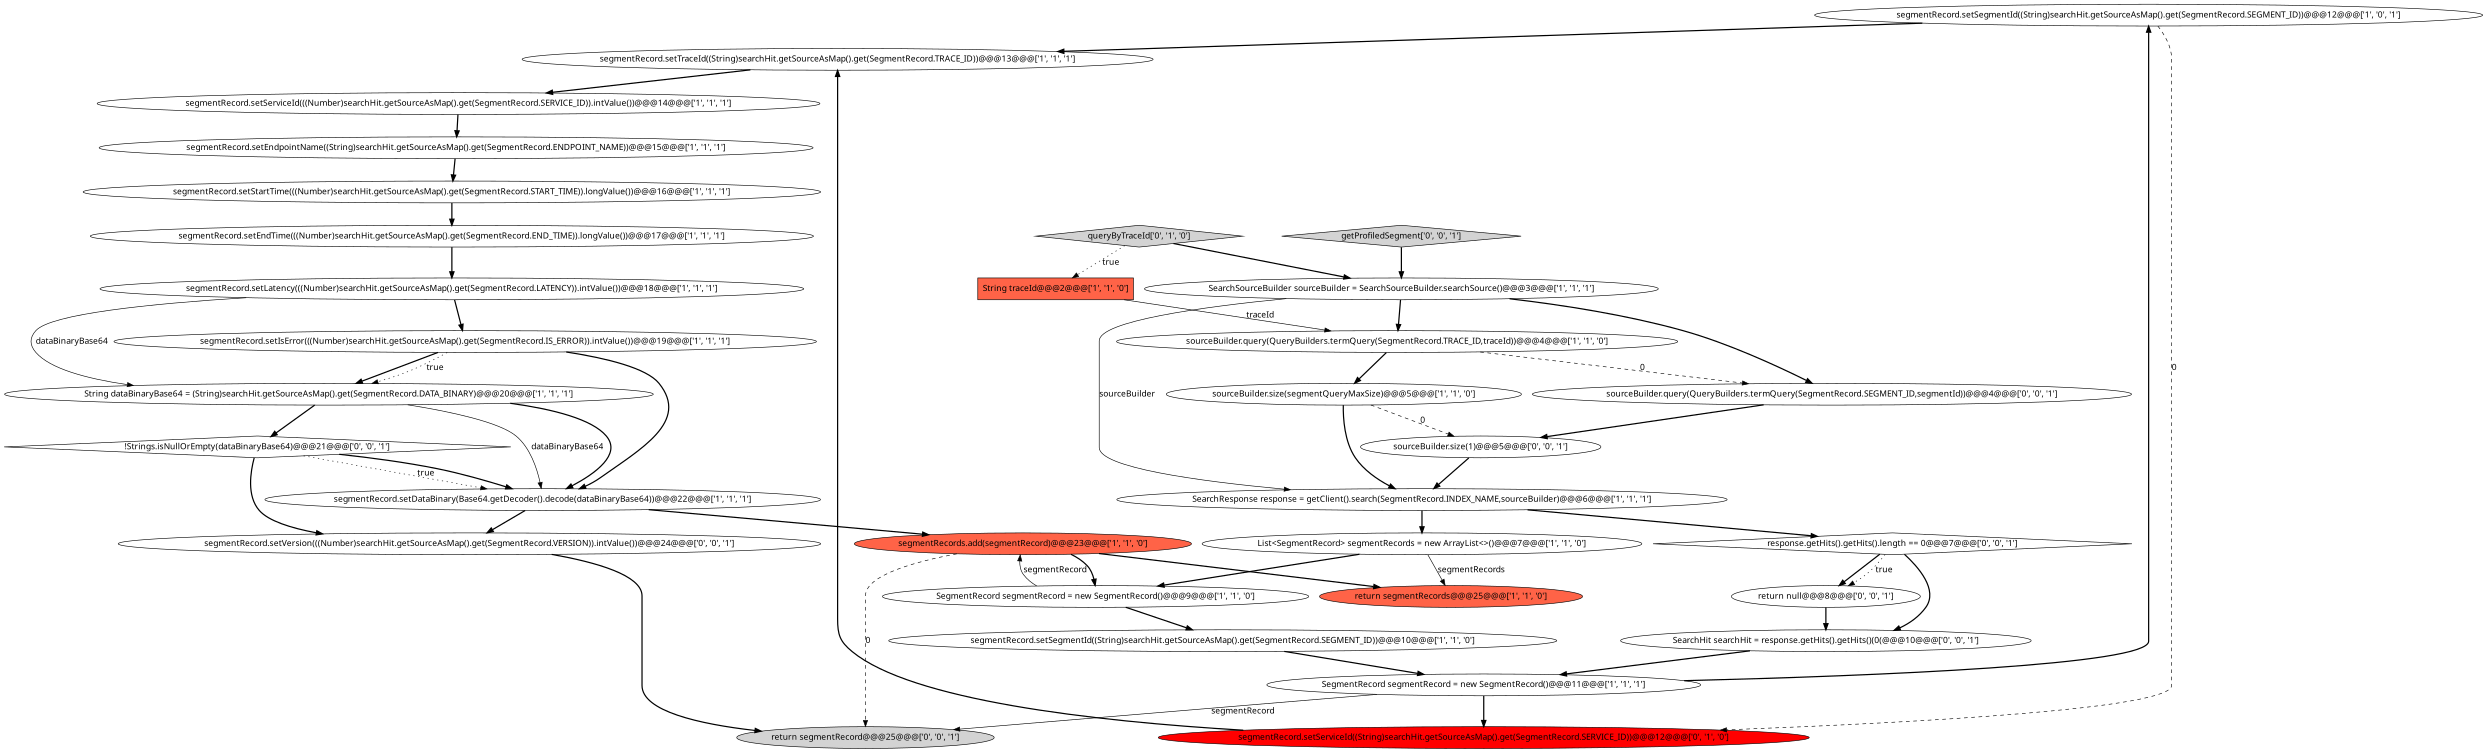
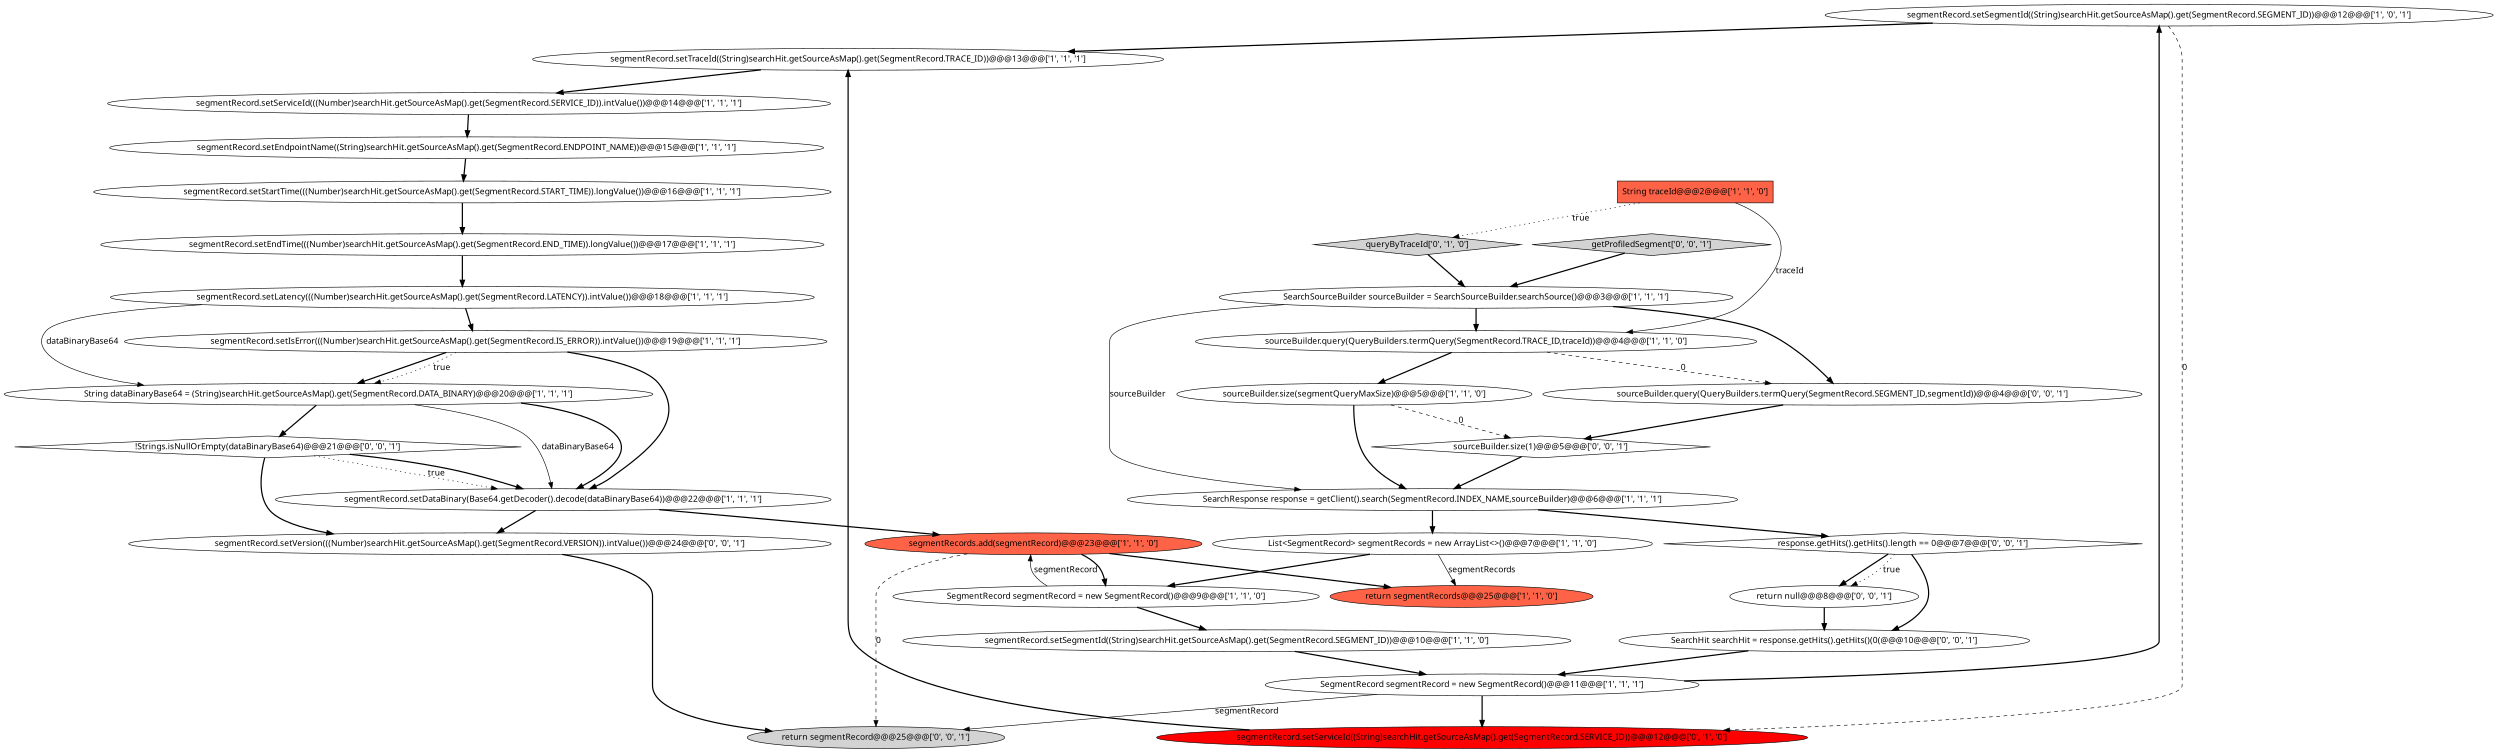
(1101, 260) -> (1549, 220)
(1481, 447) -> (1541, 447)
